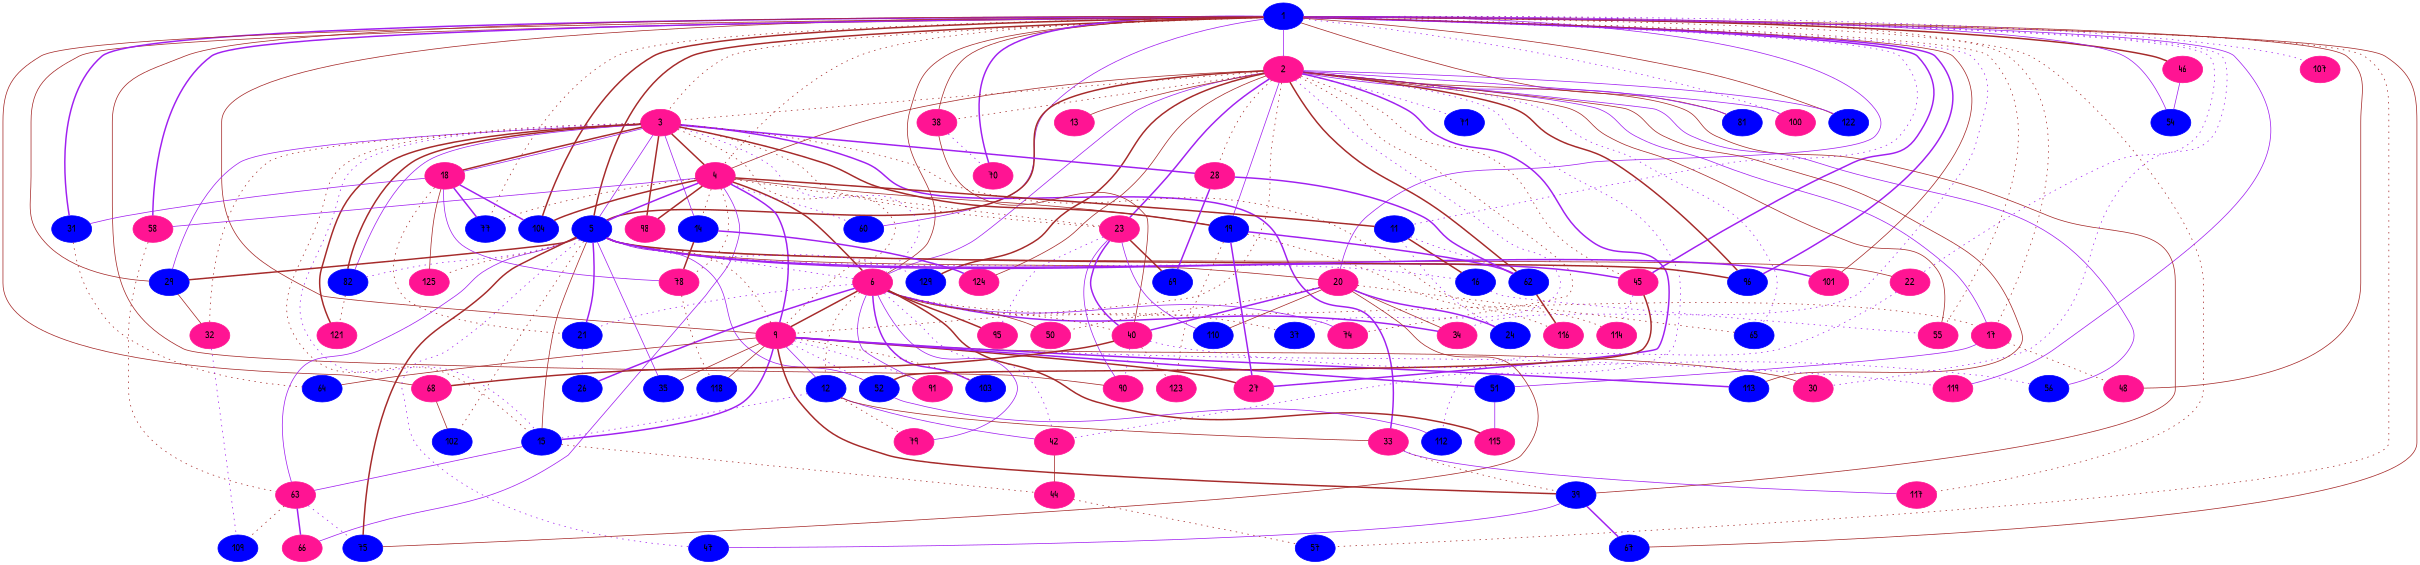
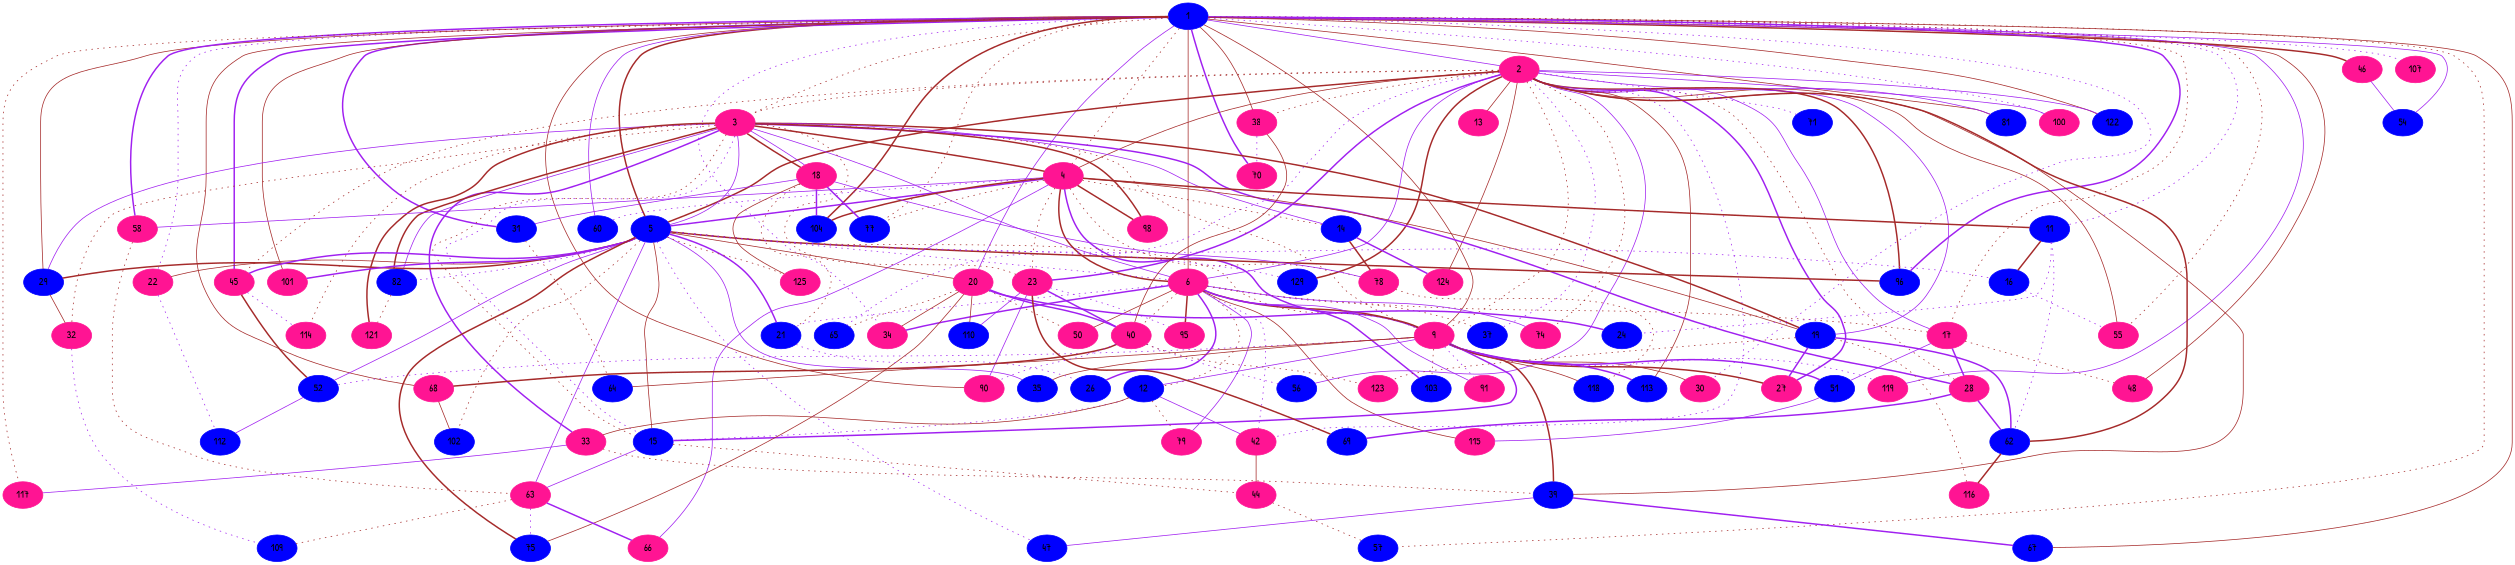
(776, 172) -> (961, 205)
none -> (1958, 363)
(1138, 411) -> (1318, 369)
